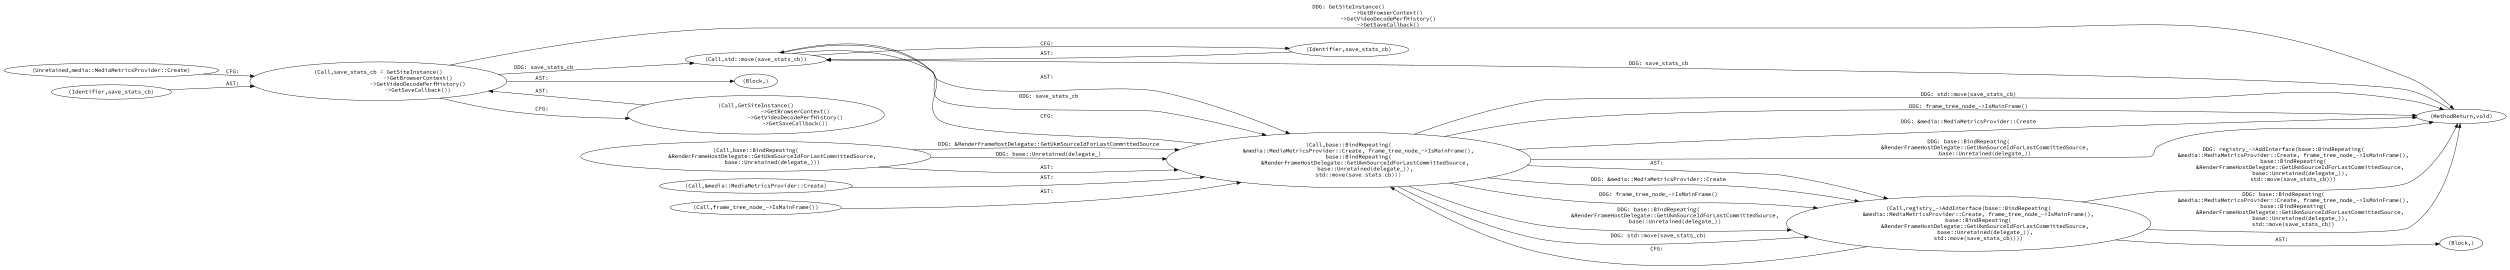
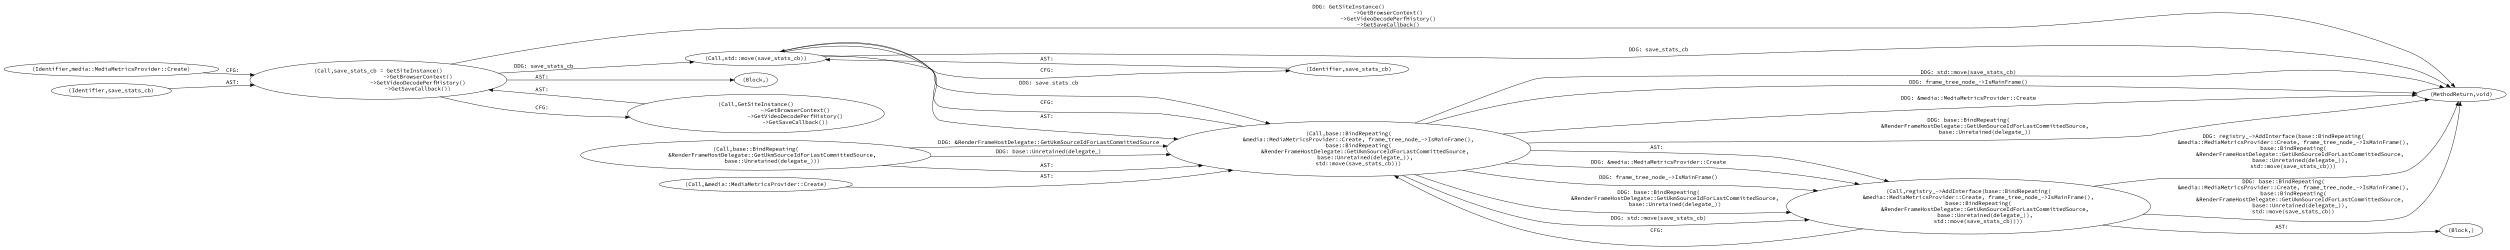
(1643, 68) -> (1638, 57)
(111, 70) -> (111, 69)
(756, 208) -> none
